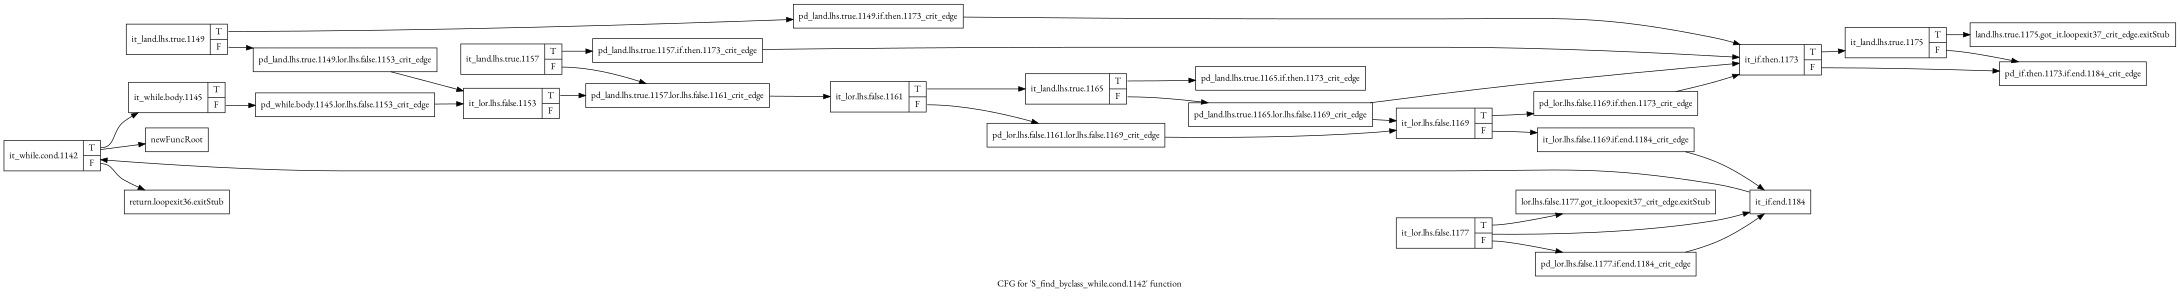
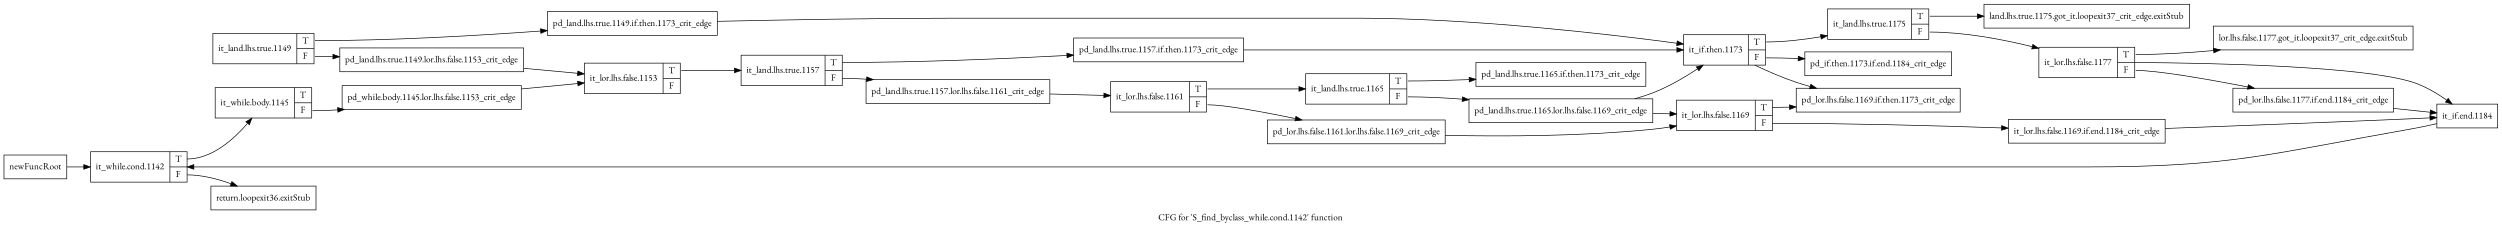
(1979, 54) -> (1981, 36)
(1704, 85) -> (1782, 77)
(570, 96) -> (708, 70)
(120, 147) -> (75, 167)
